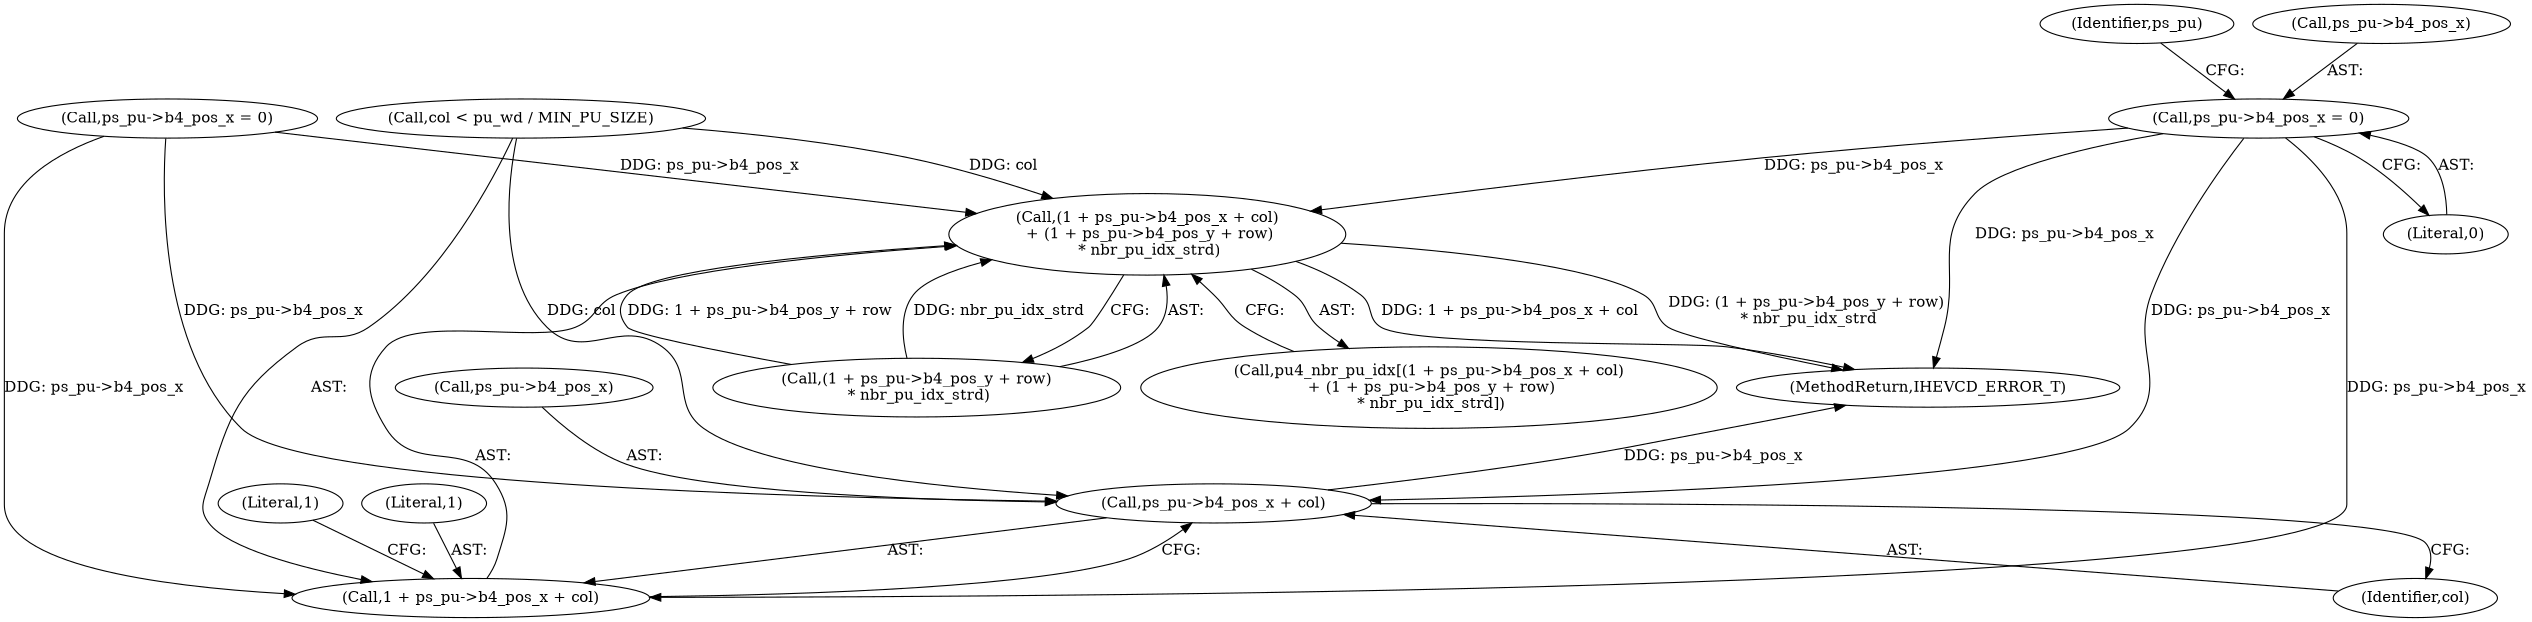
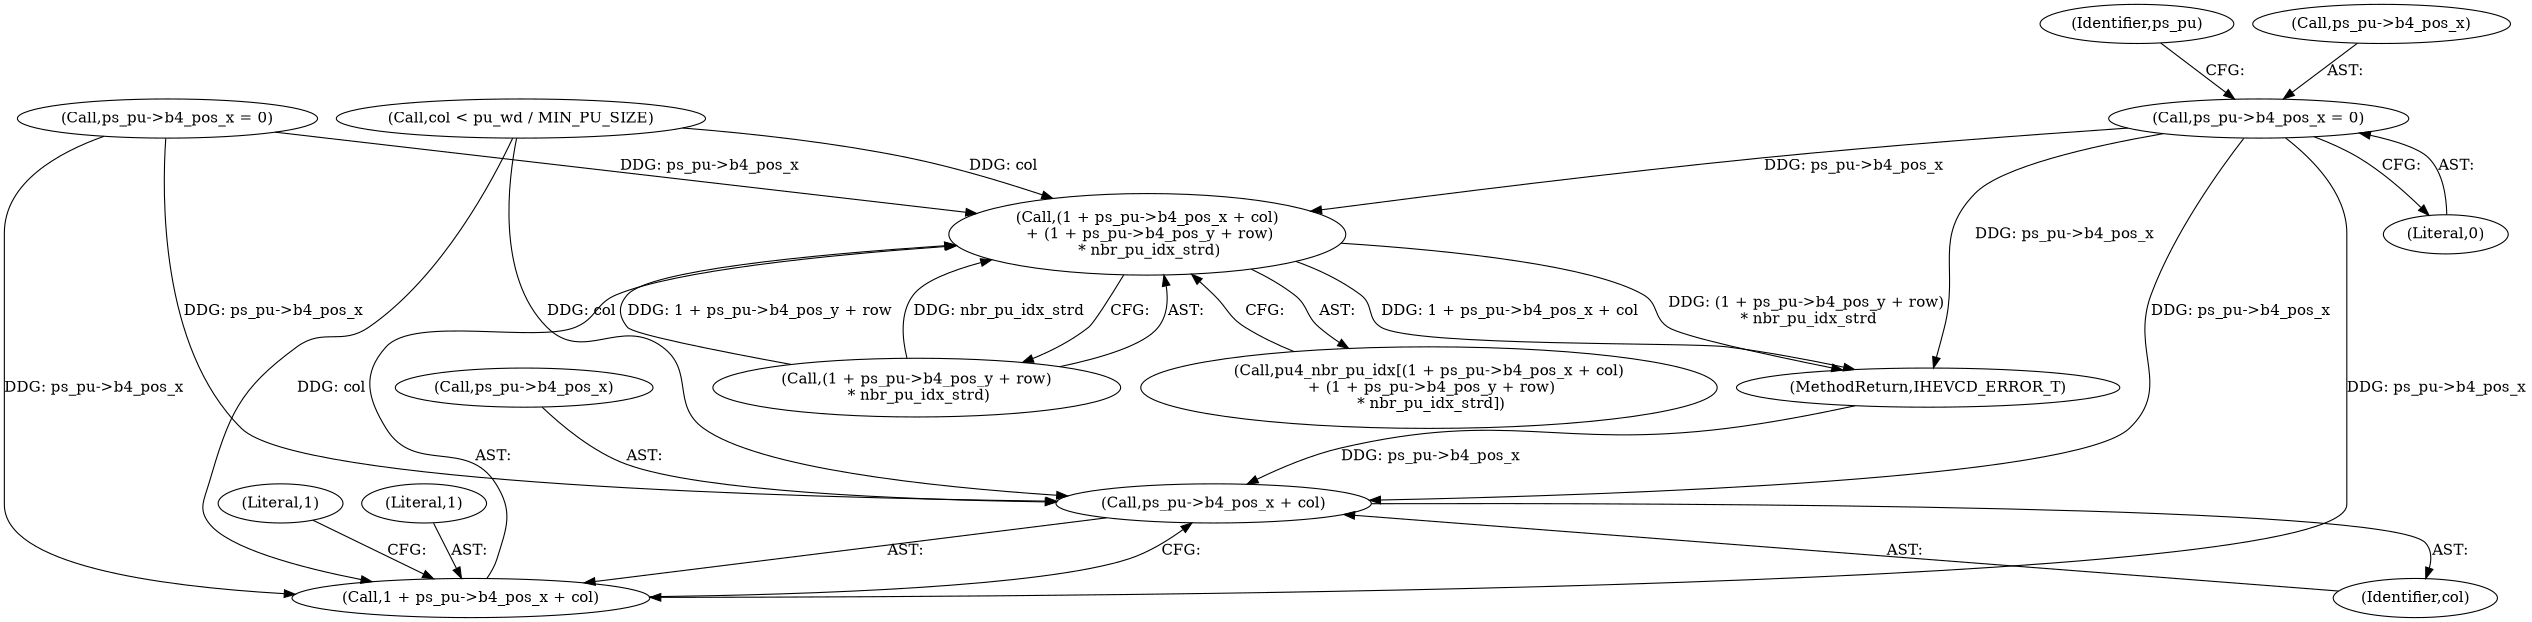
(332, 388) -> (332, 388)
(1582, 455) -> (1553, 433)
(2453, 551) -> (2453, 551)
